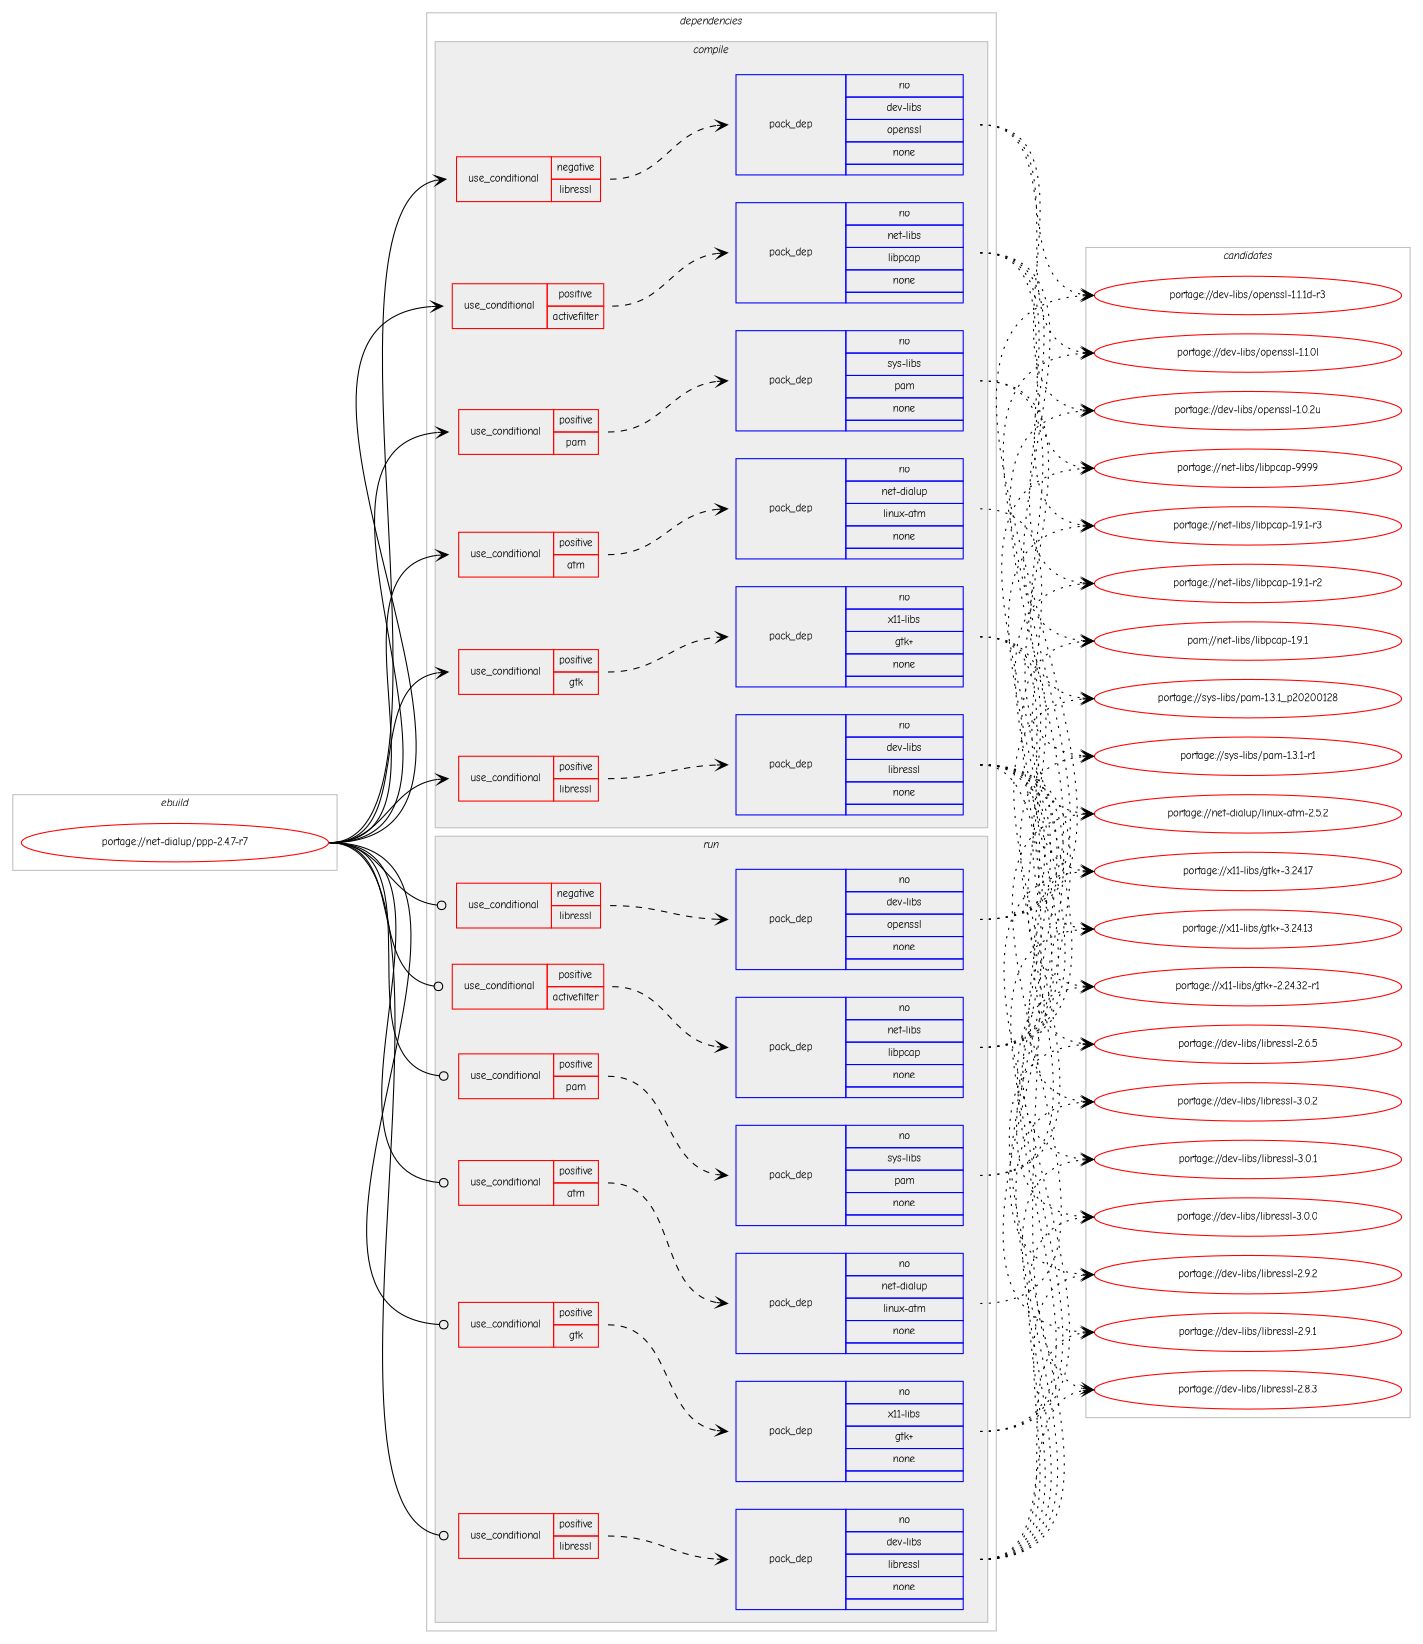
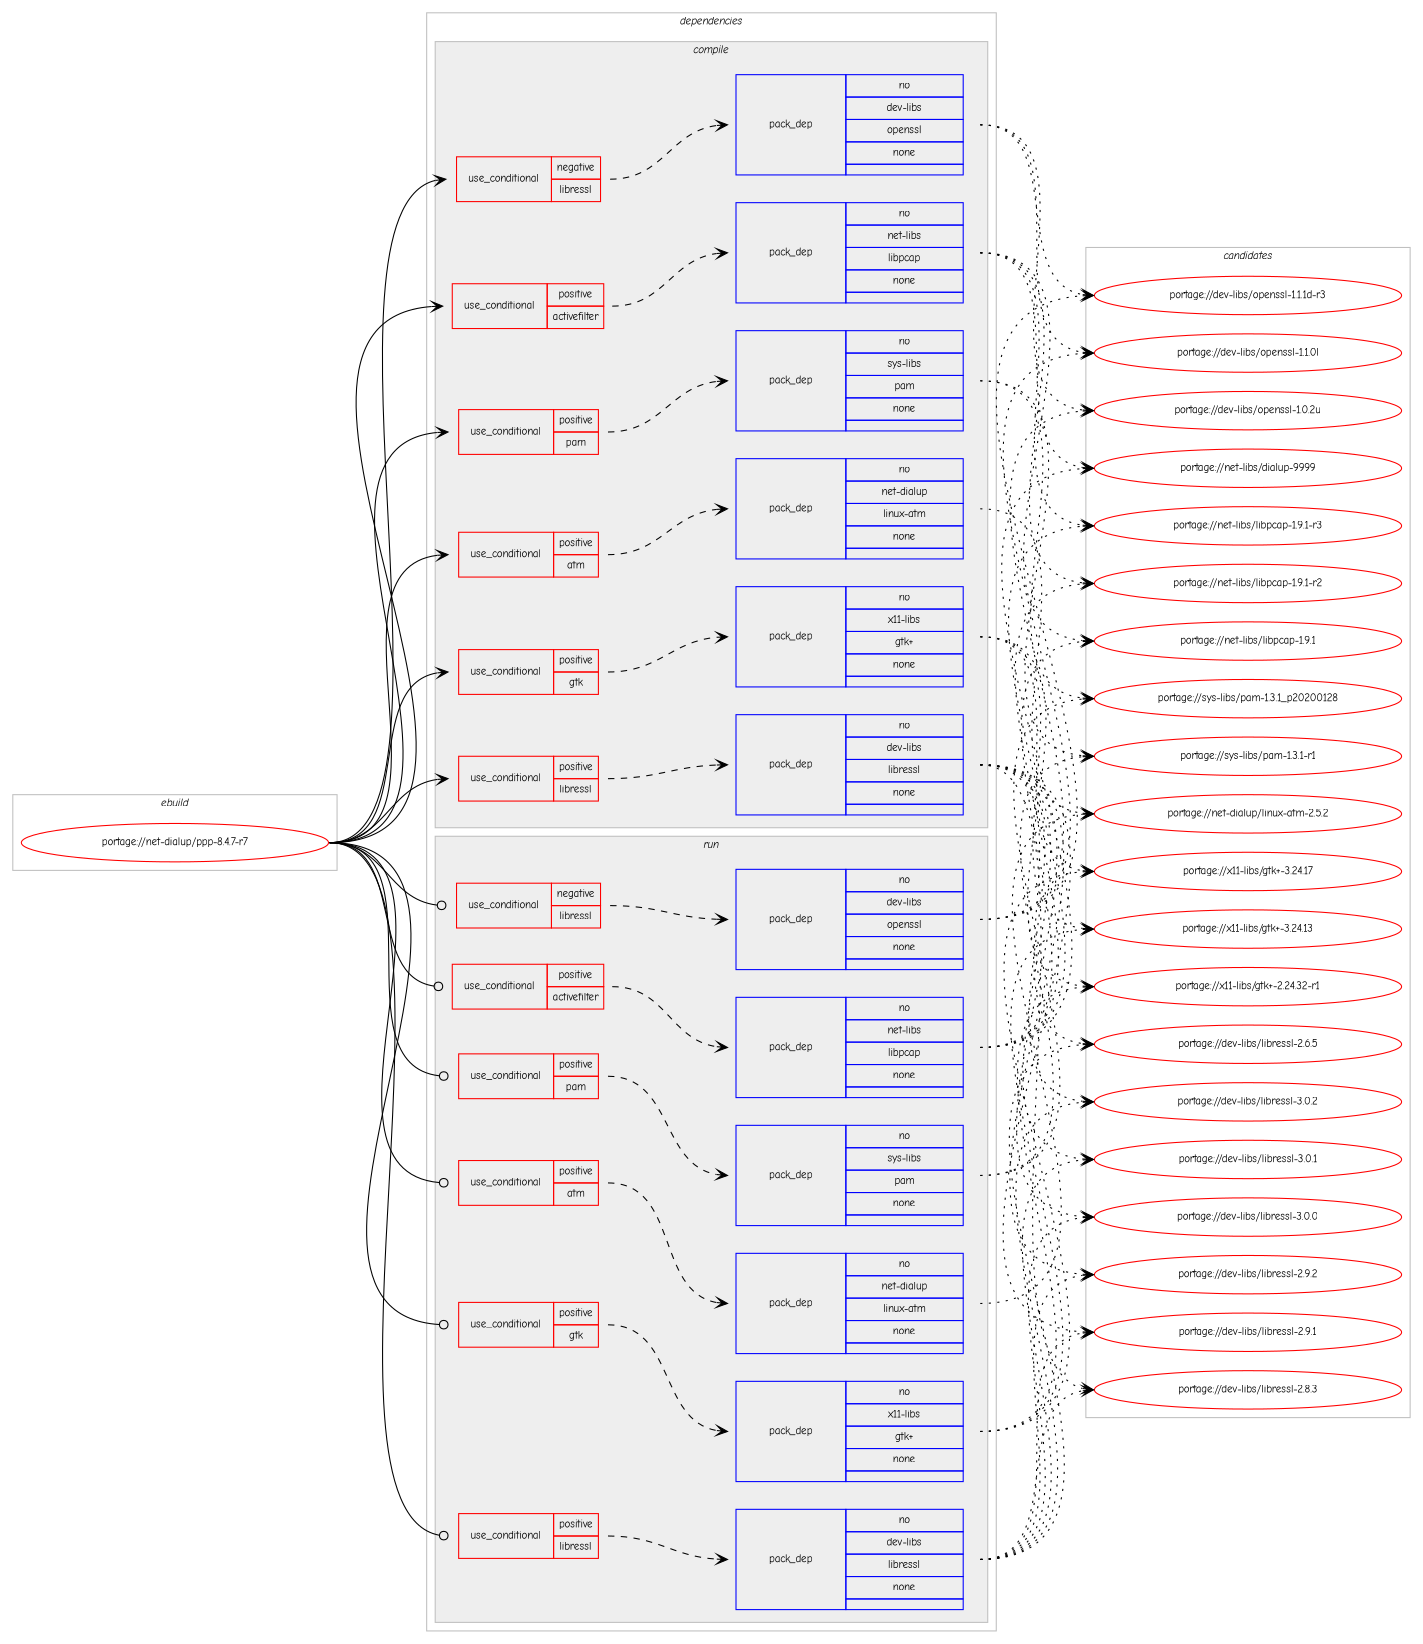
(1248, 468) -> (1248, 468)
(1248, 641) -> (1248, 641)
(175, 843) -> (175, 843)
